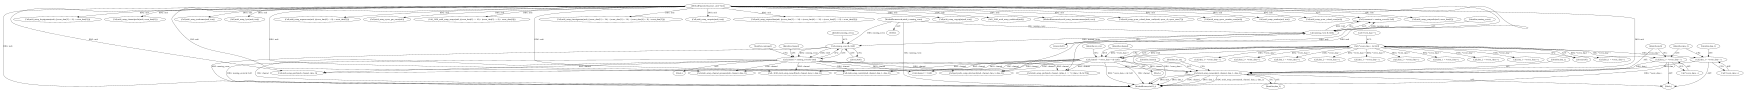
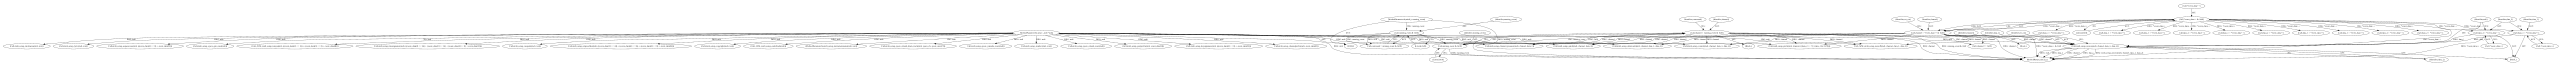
(1045, 8) -> (1203, 34)
(500, 13) -> (427, 40)
(869, 29) -> none
(976, 73) -> (1637, 46)
